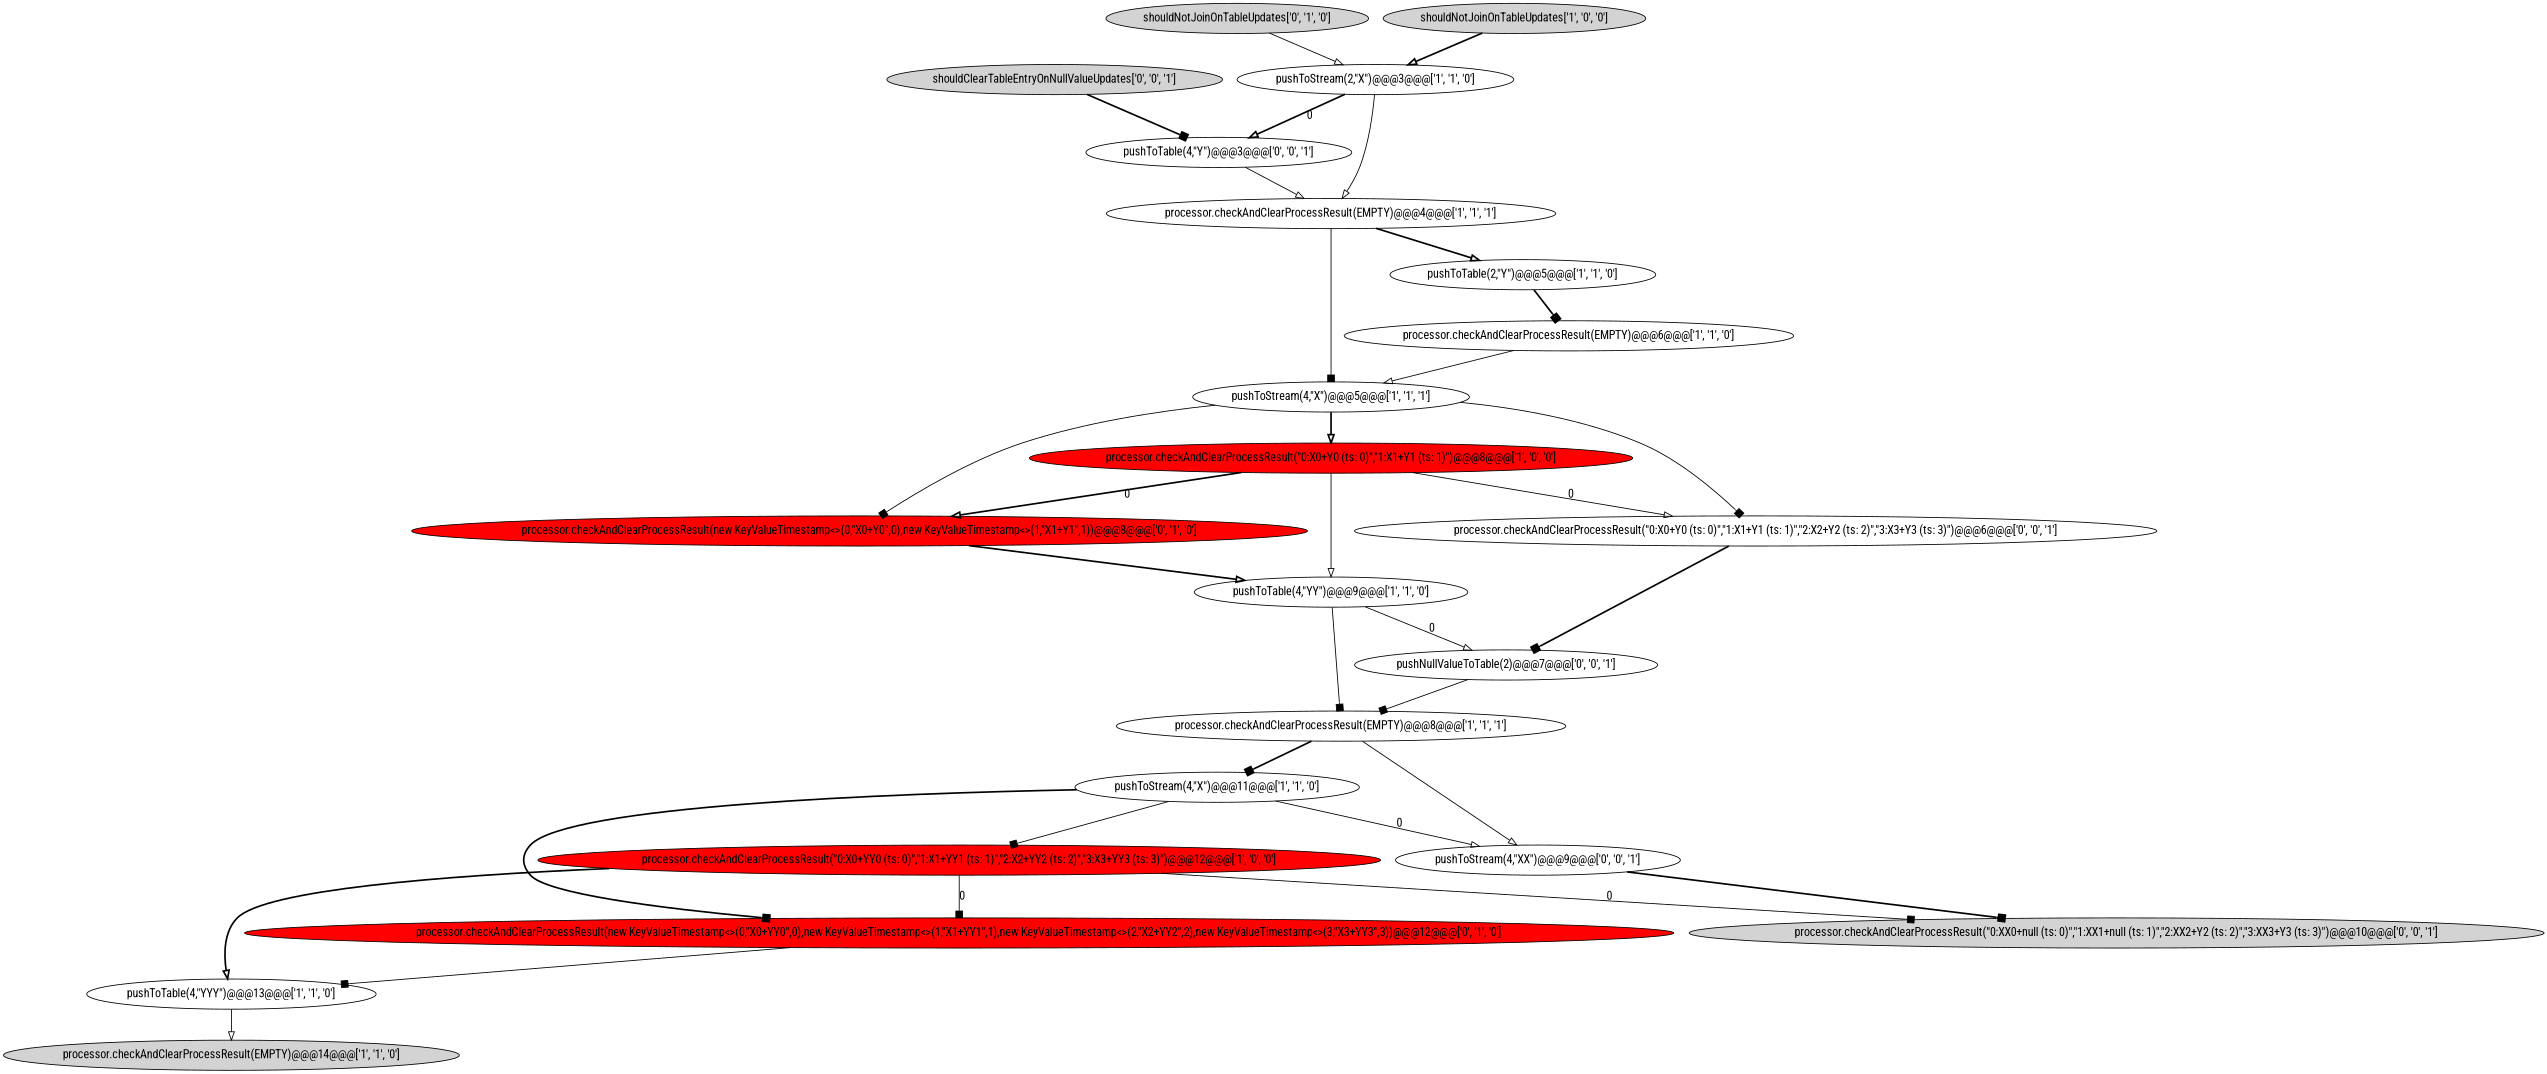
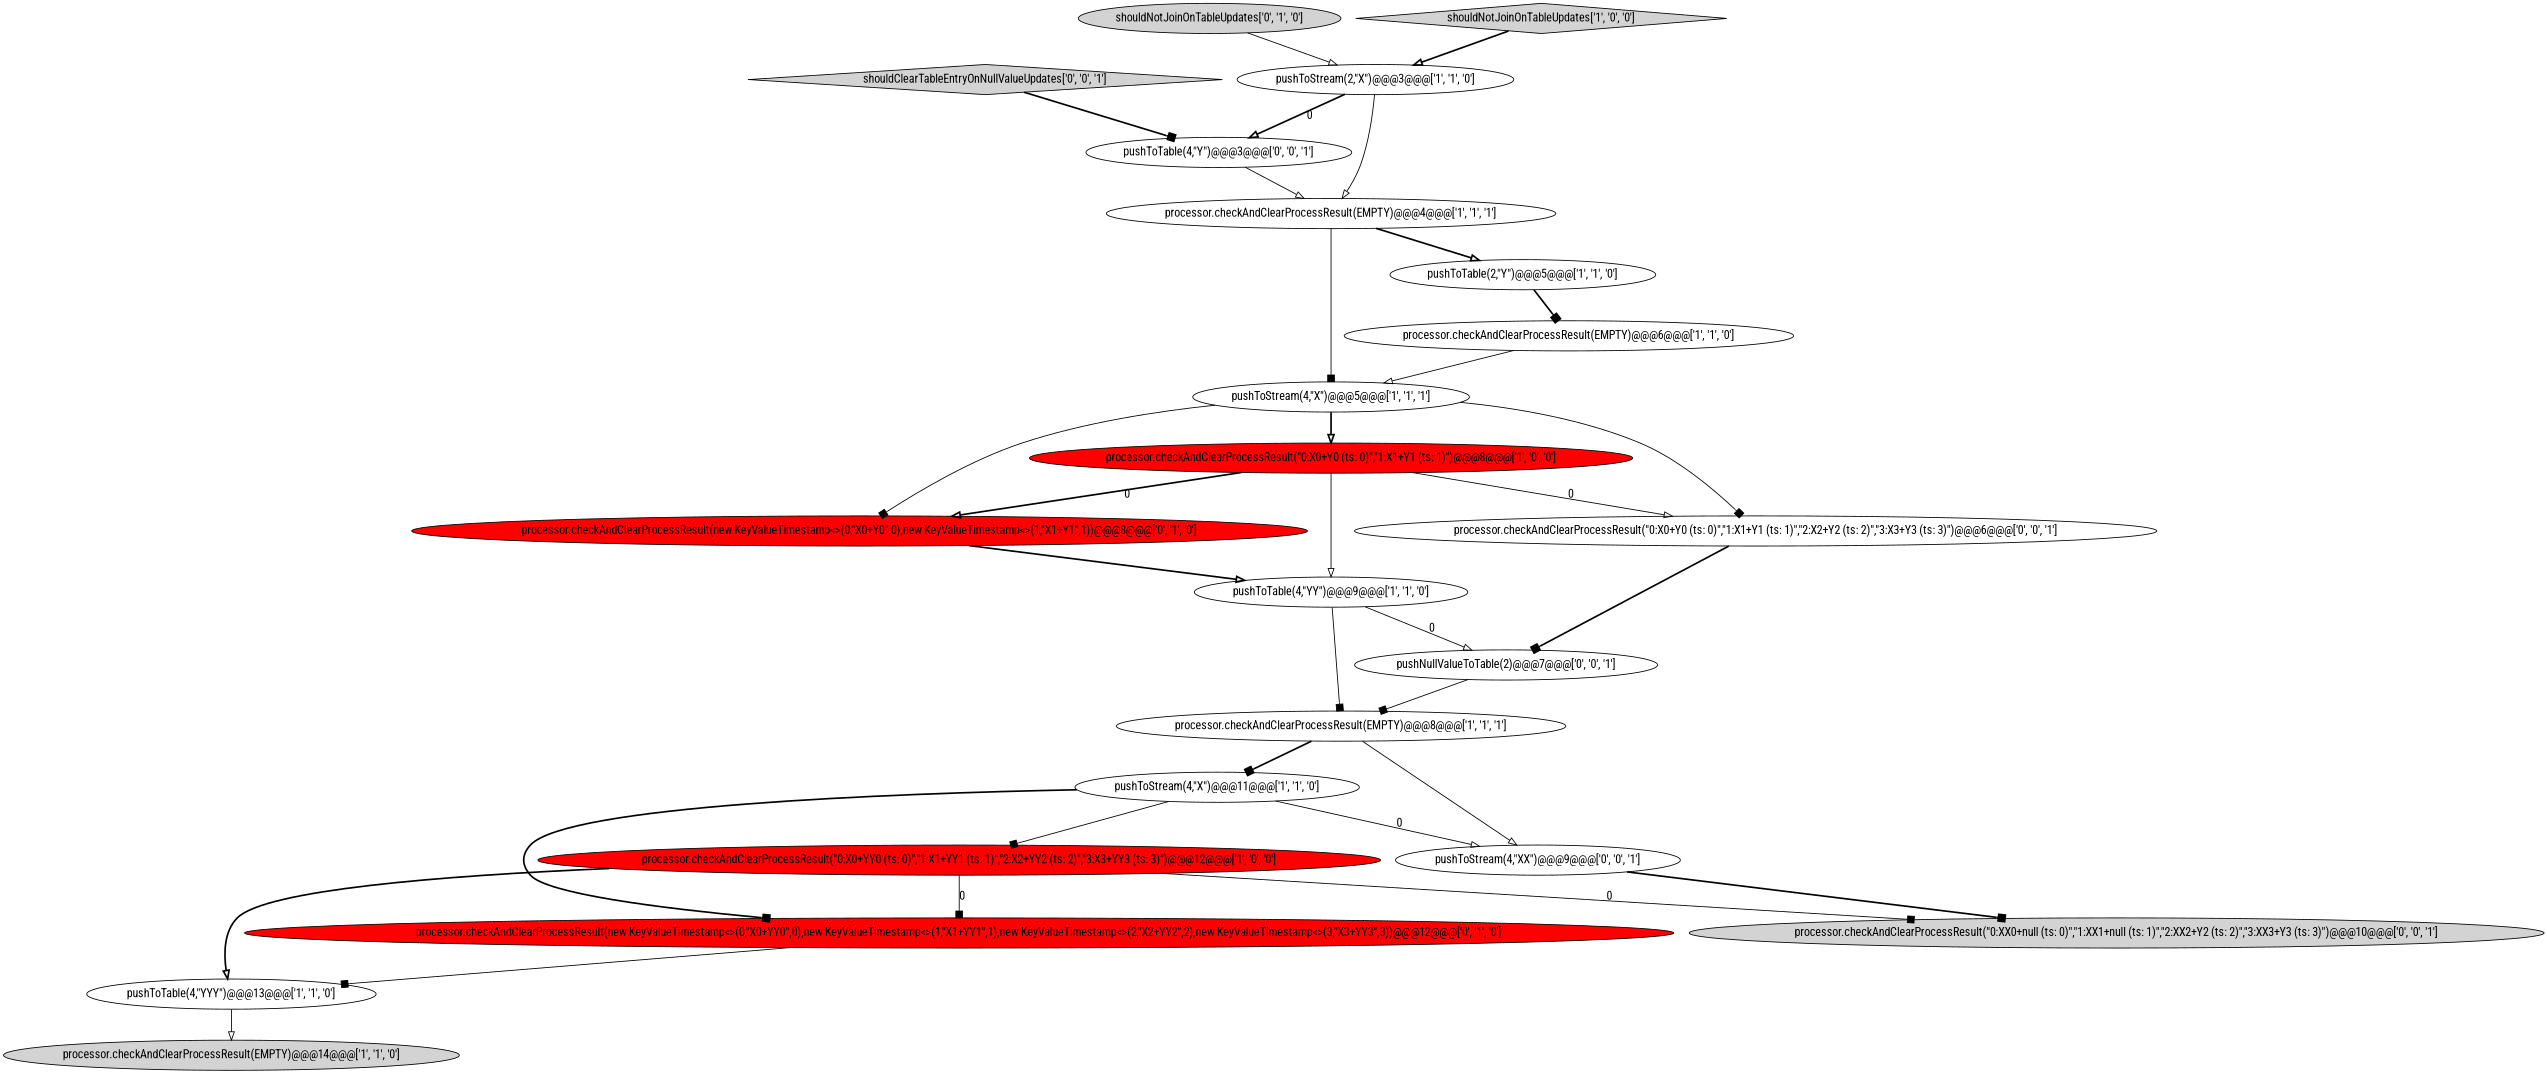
(1514, 18) -> (1541, 18)
(1055, 80) -> (985, 80)
